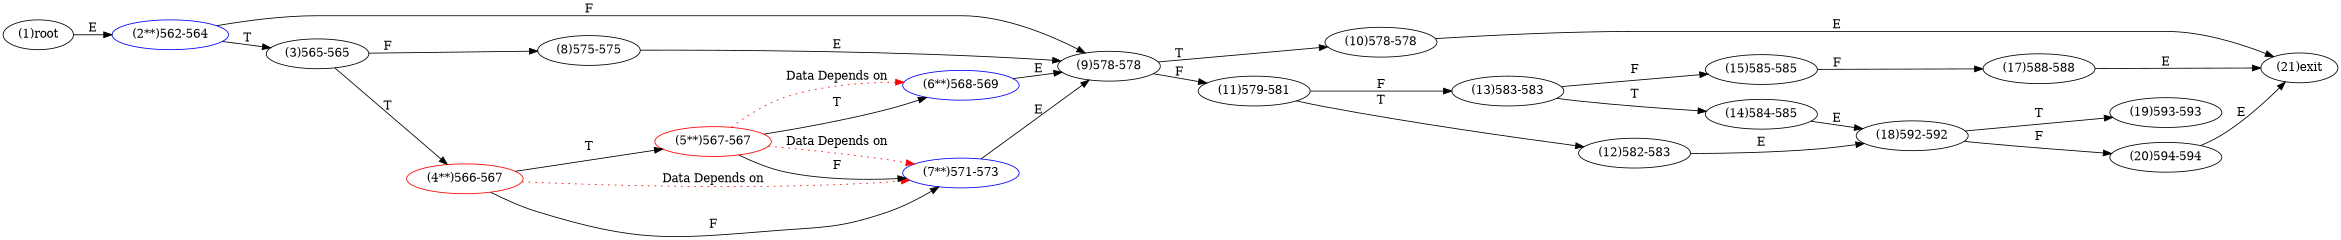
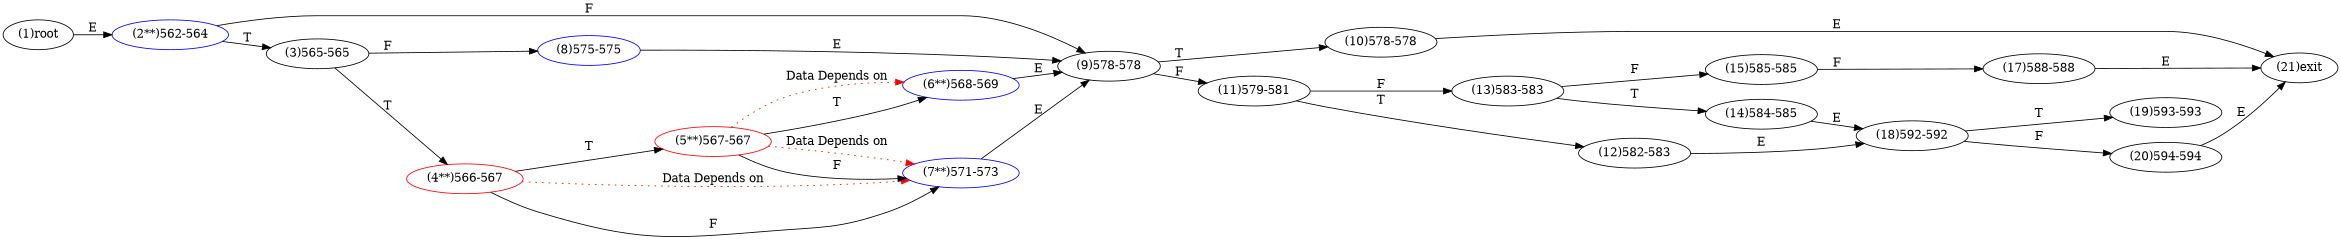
(589, 50) -> (589, 50)
